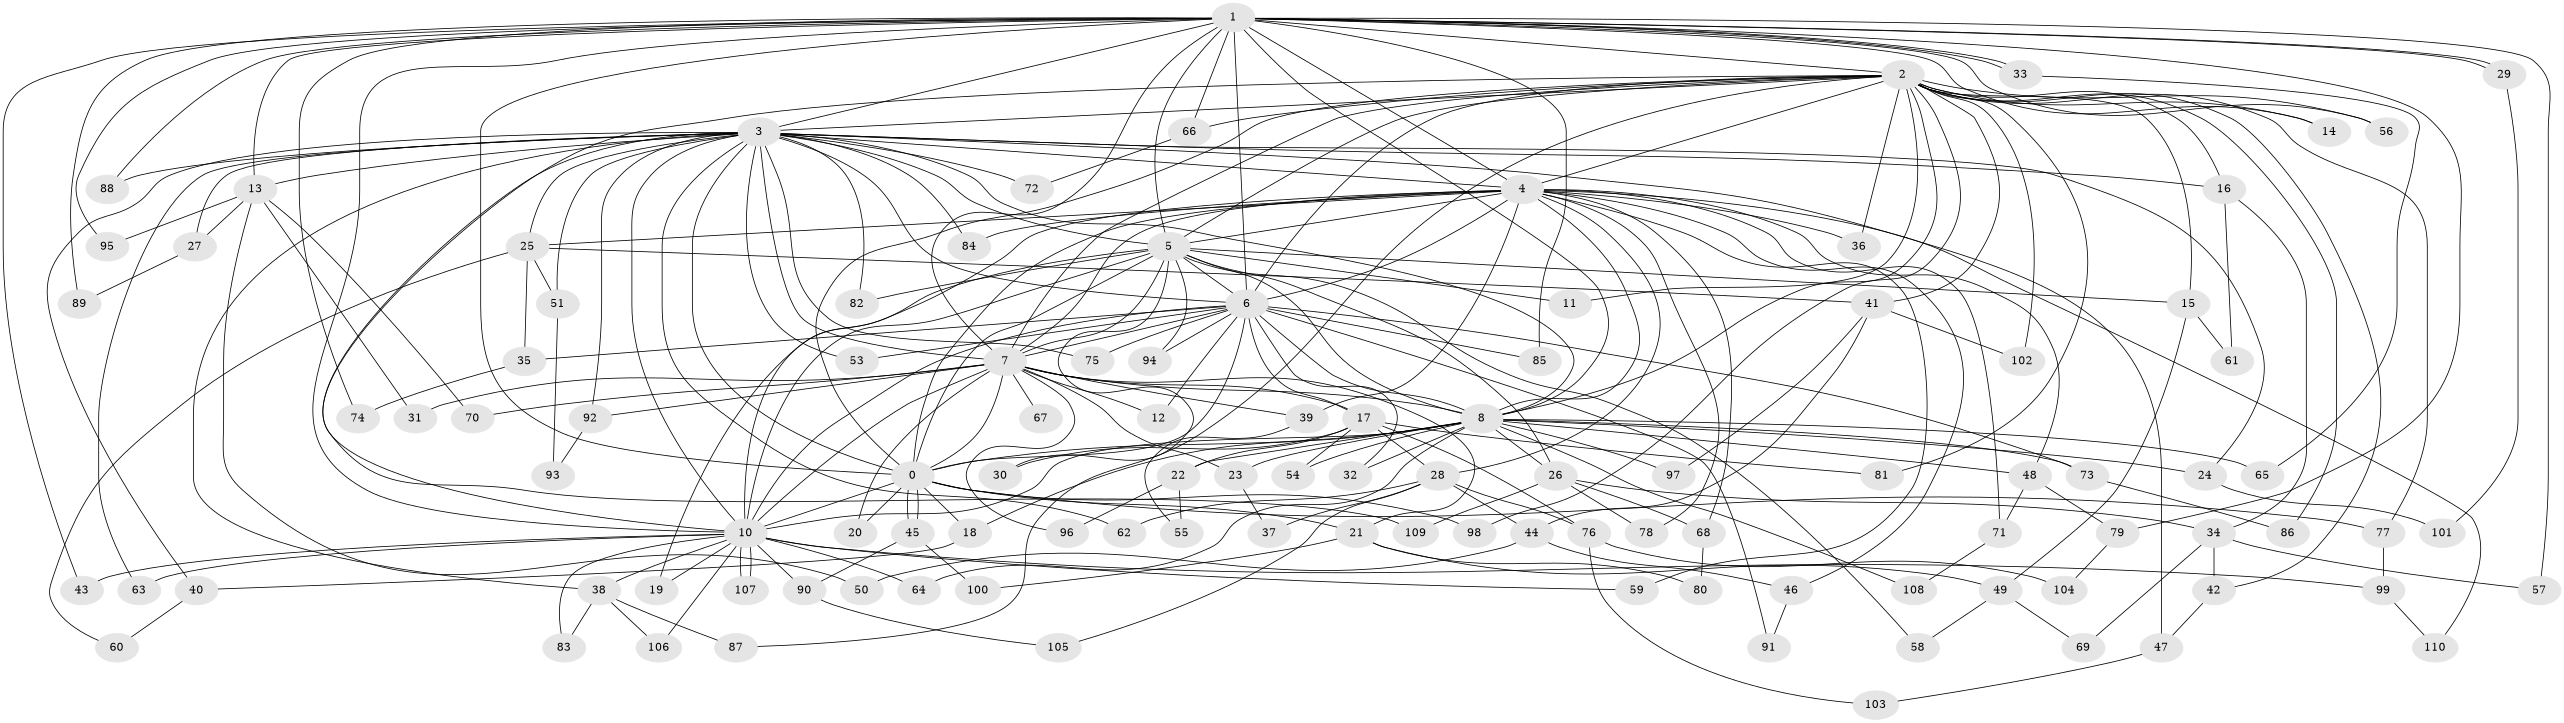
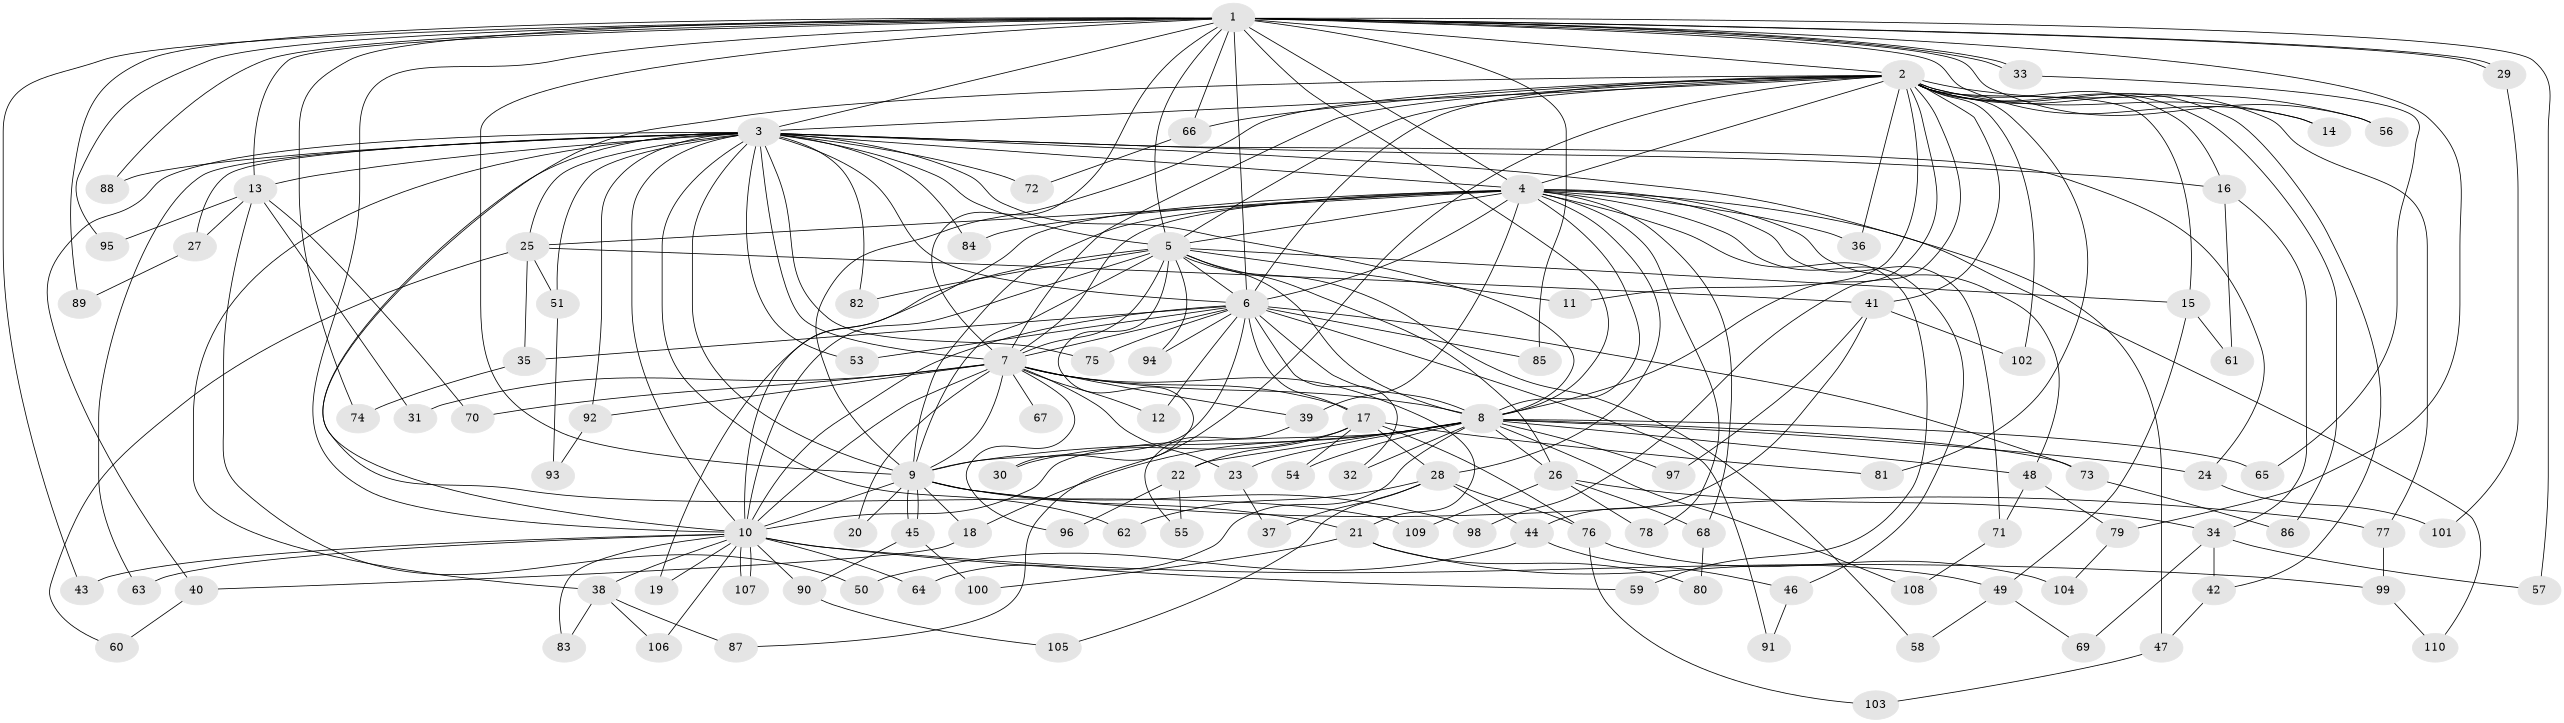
(913, 476) -> (913, 476)
